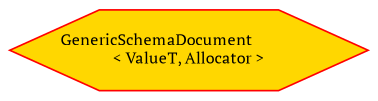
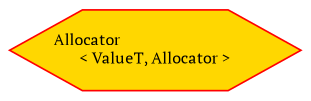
(189, 50) -> (155, 50)
